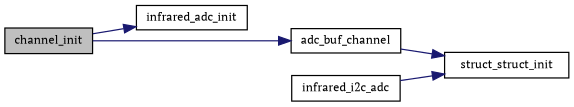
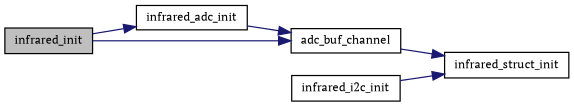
none -> (263, 28)
(49, 41) -> (49, 41)
(507, 65) -> (507, 65)
(346, 88) -> (346, 88)
